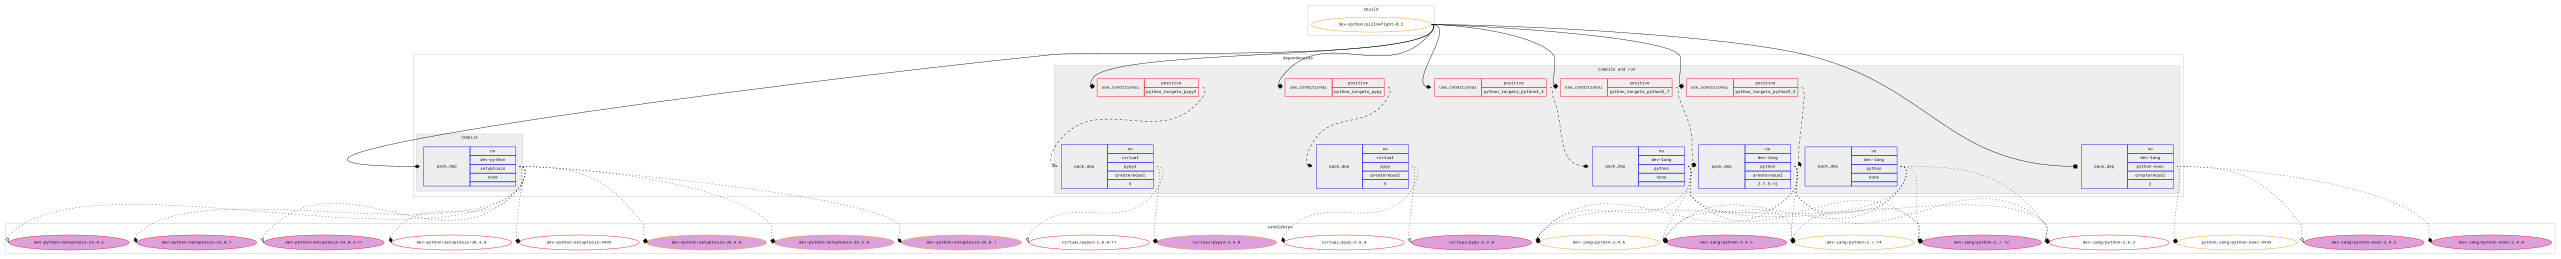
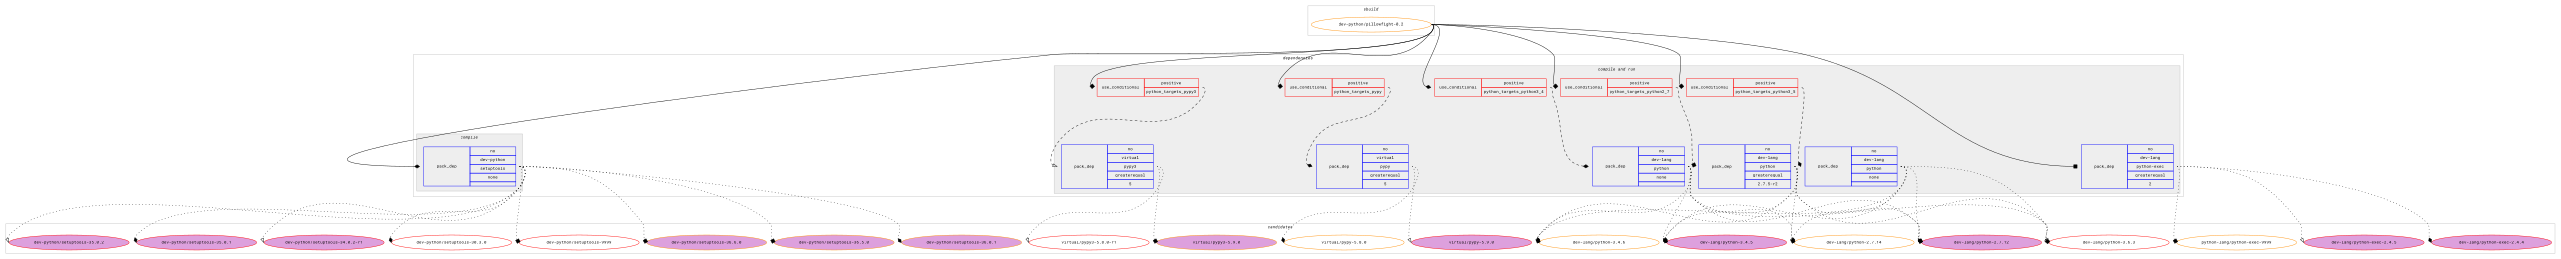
(1344, 242) -> (1344, 242)
